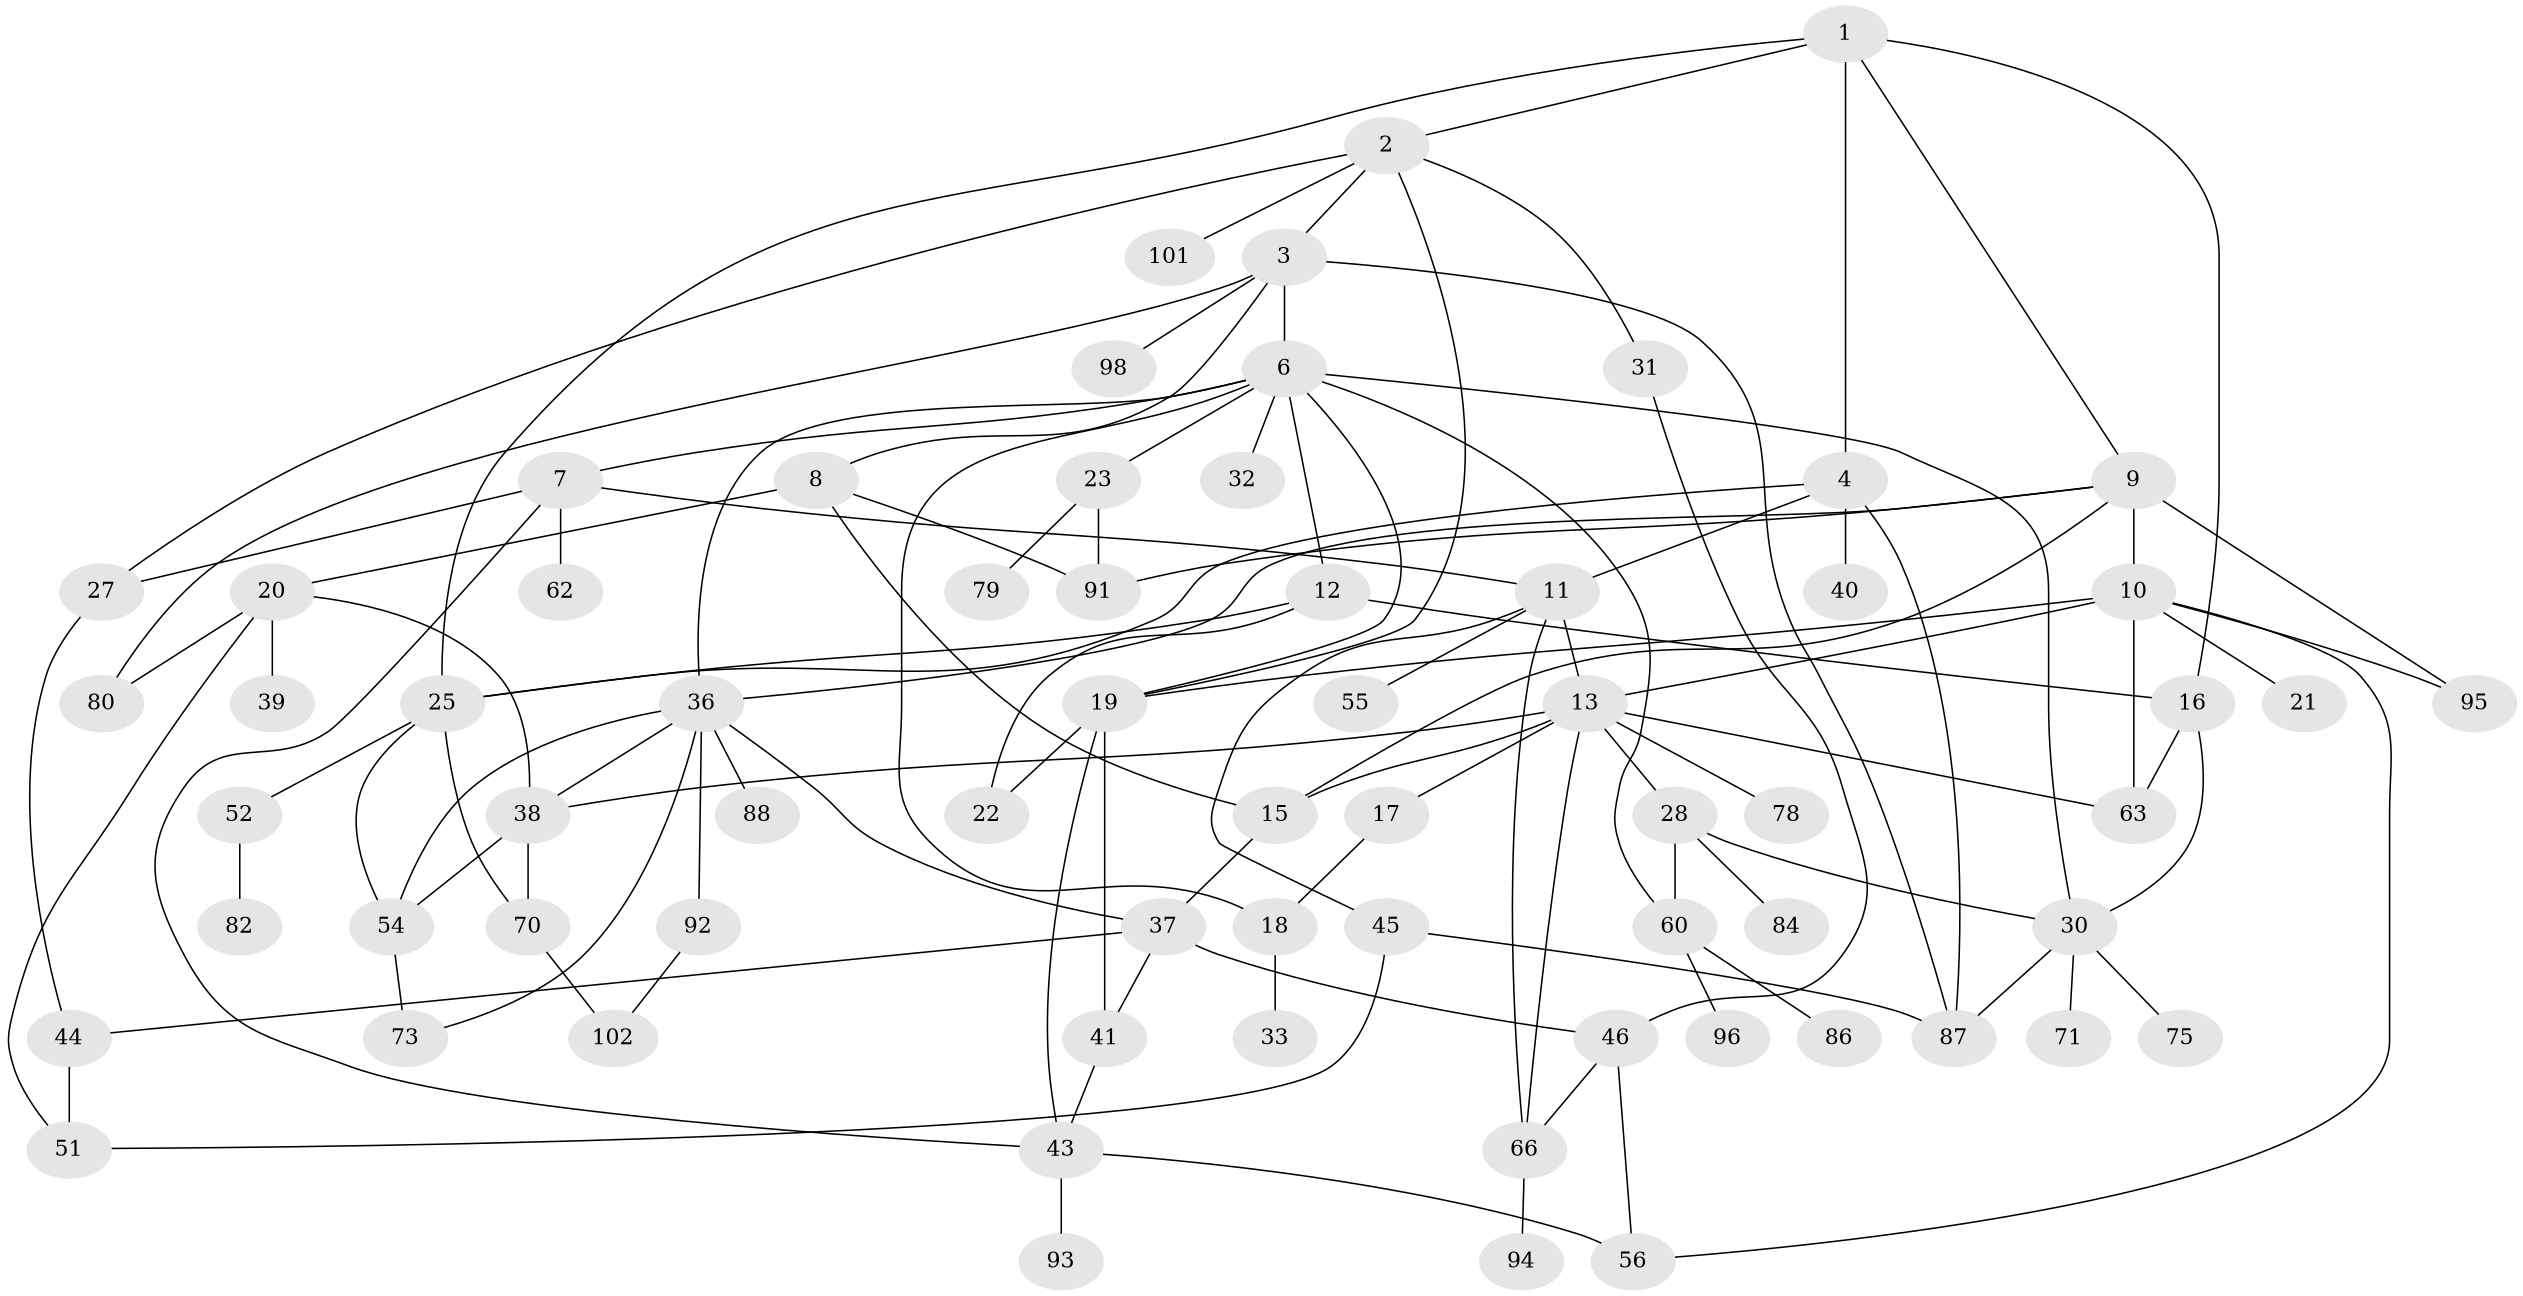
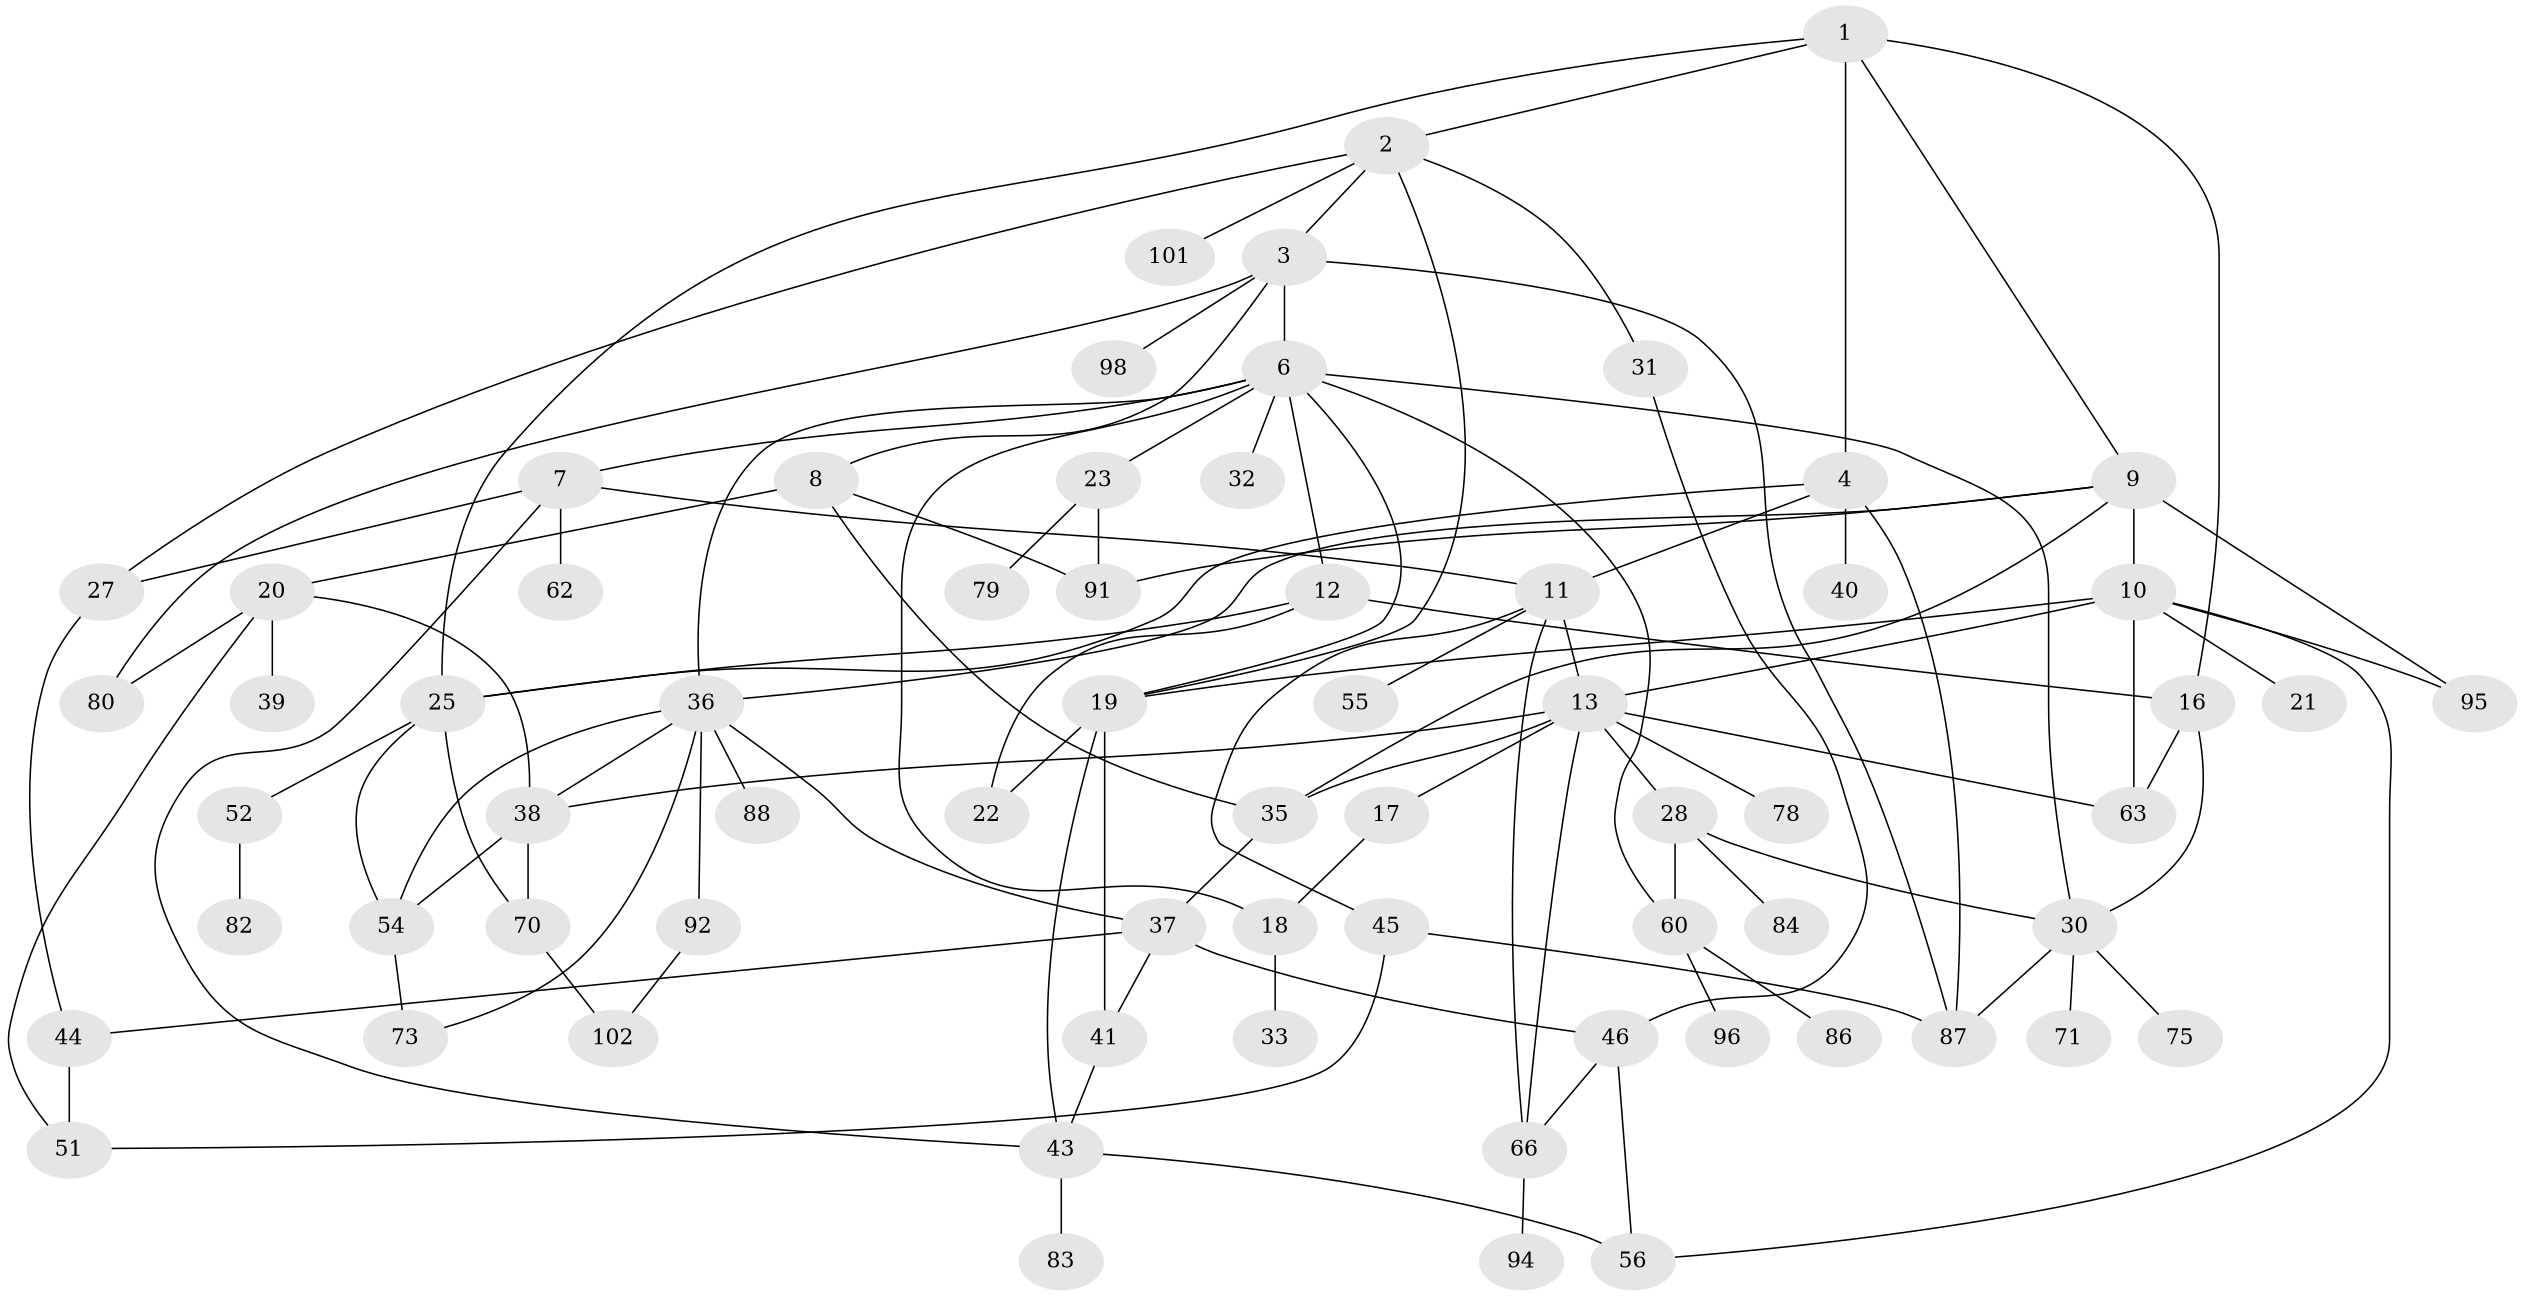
(1275, 815) -> (1275, 815)
(1061, 1262) -> (1061, 1262)
